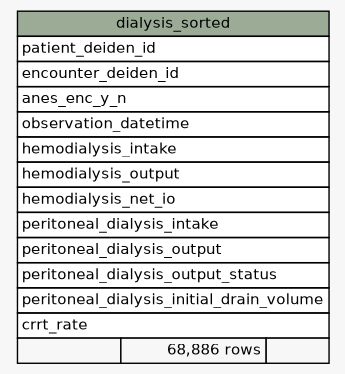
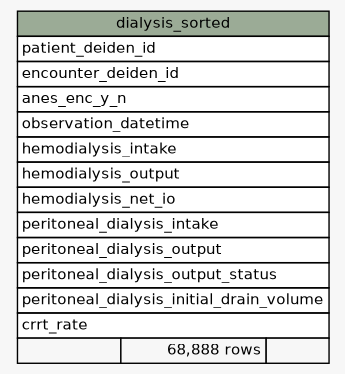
(214, 350) -> (214, 350)
